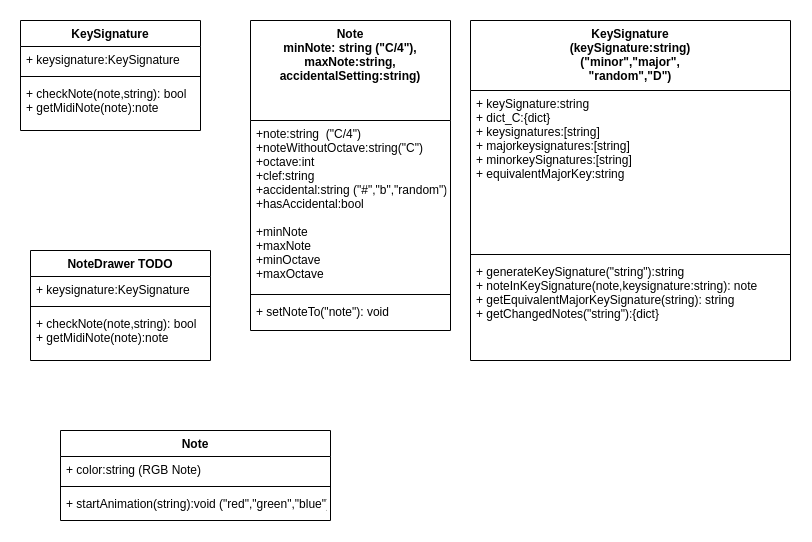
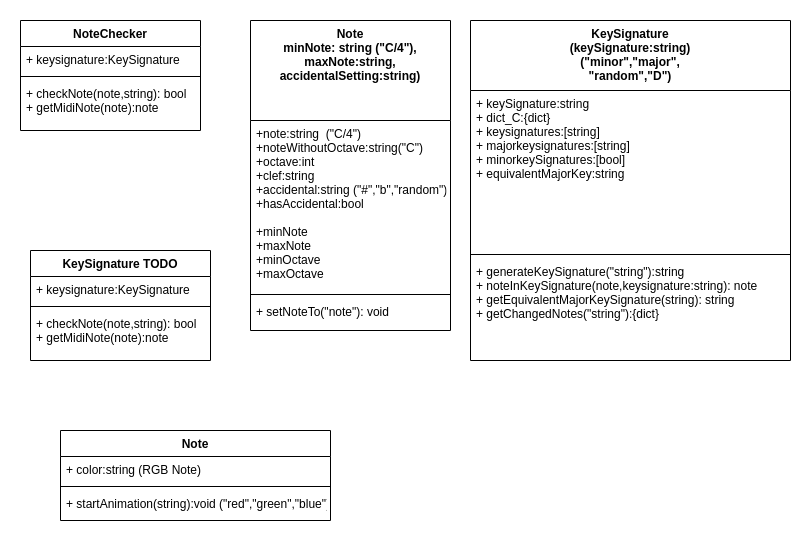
(110, 34) -> (110, 34)
(540, 104) -> (540, 104)
(120, 264) -> (120, 264)
